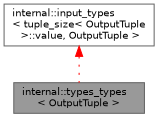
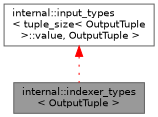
(79, 98) -> (79, 98)
